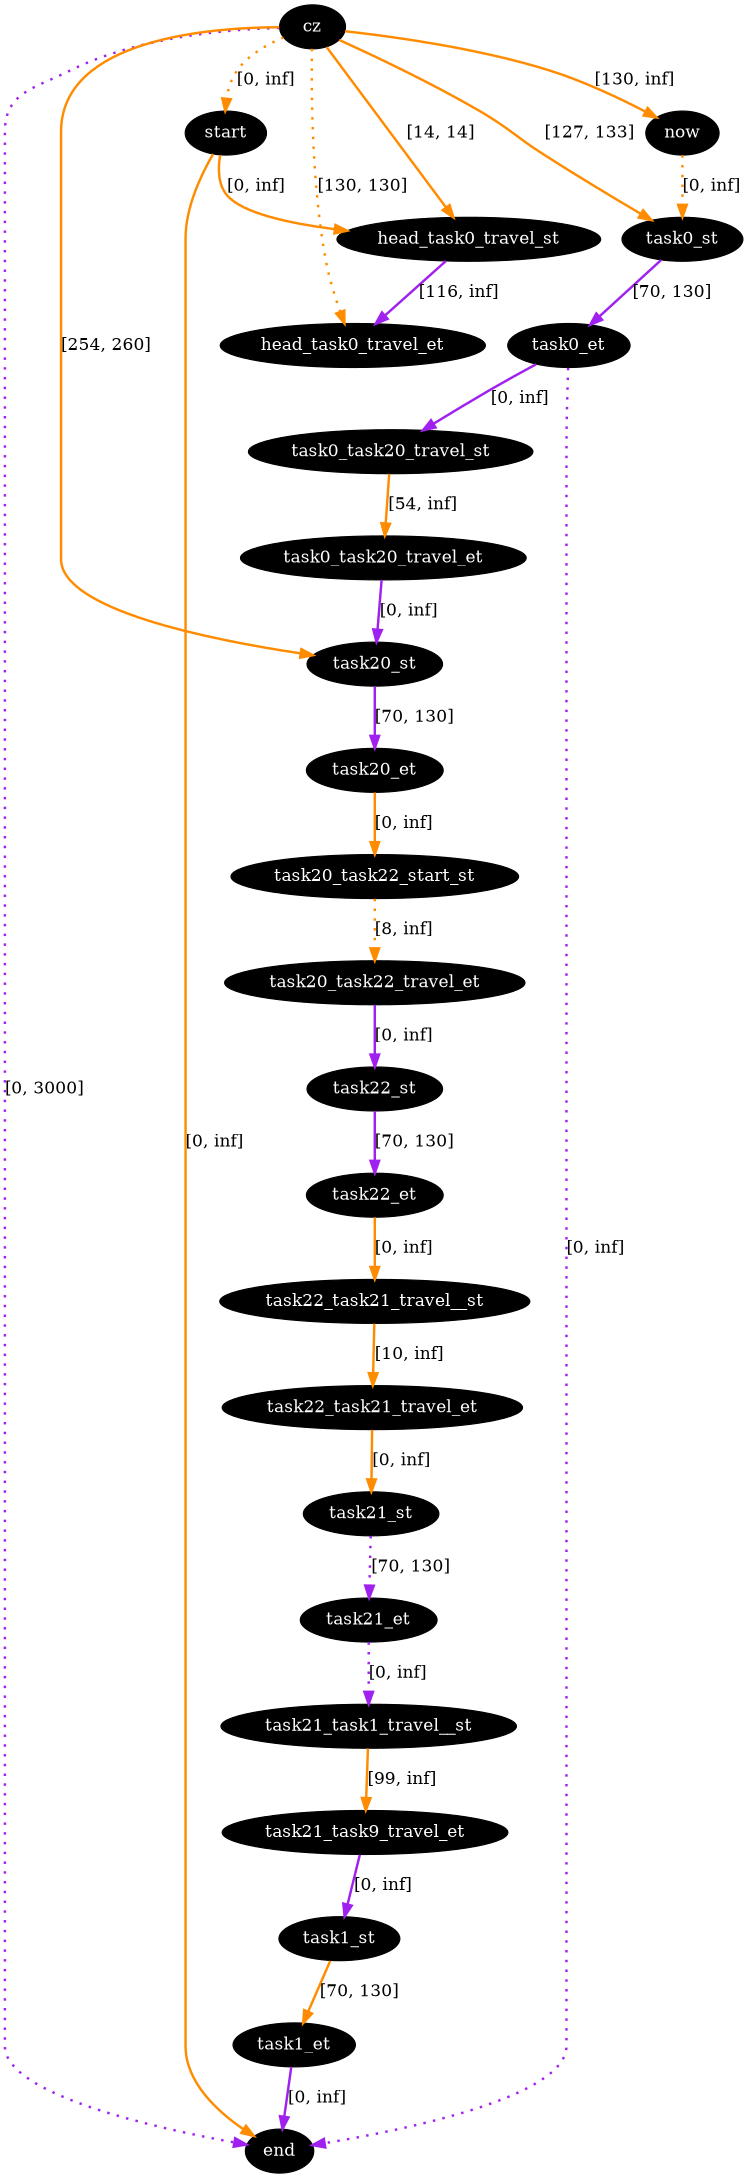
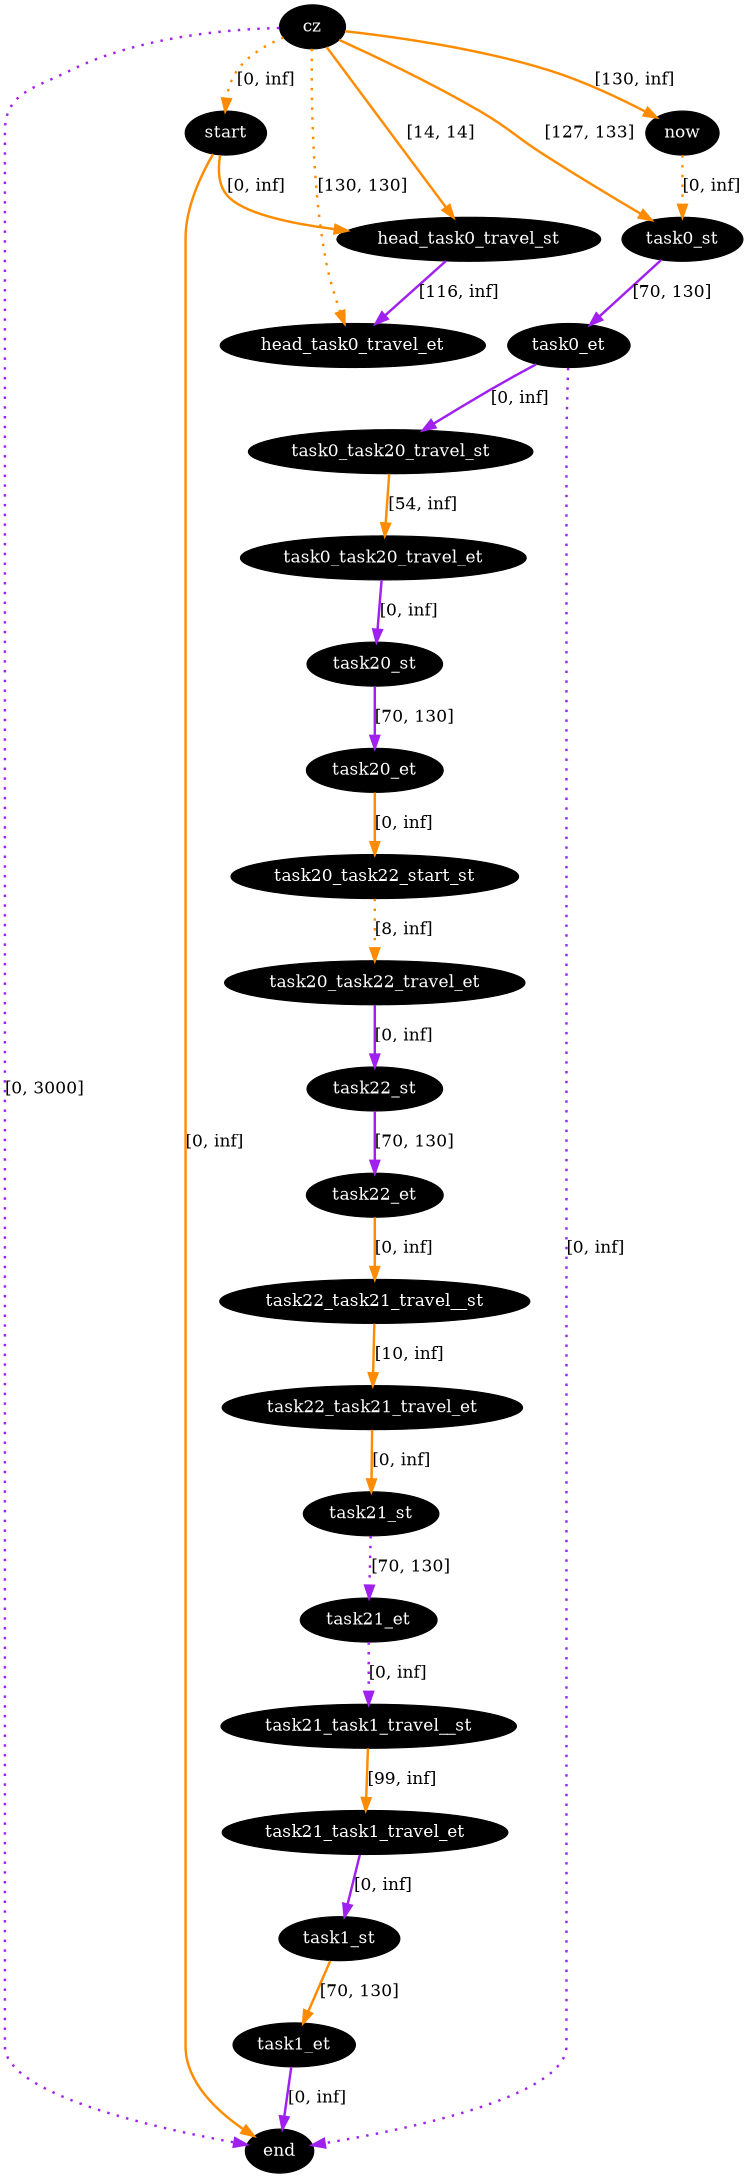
(61, 347) -> none
(365, 1832) -> (365, 1832)
